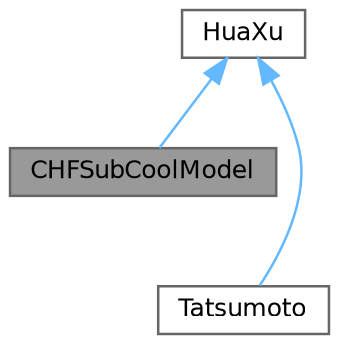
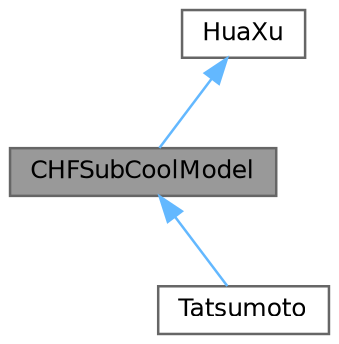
(301, 184) -> (201, 251)
